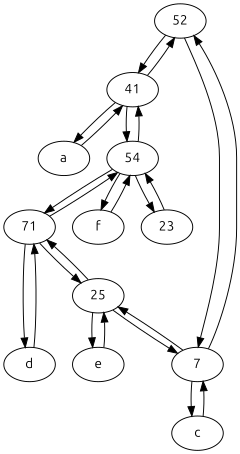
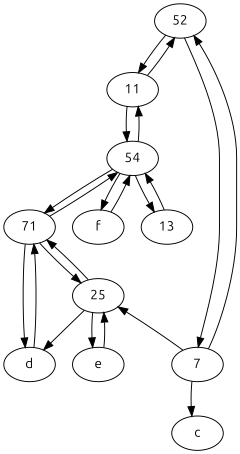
(133, 90) -> (133, 90)
(64, 158) -> none
(167, 227) -> (167, 227)
(141, 330) -> (67, 327)
(204, 404) -> none
